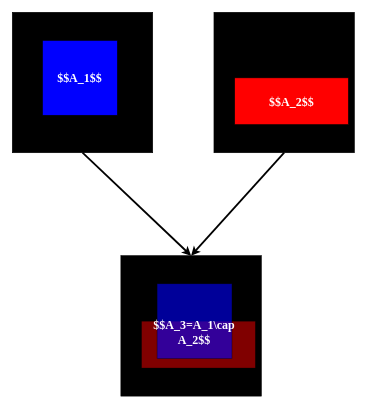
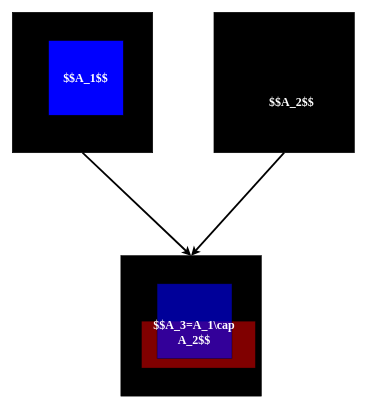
(80, 78) -> (86, 78)
(292, 101) -> (292, 101)
